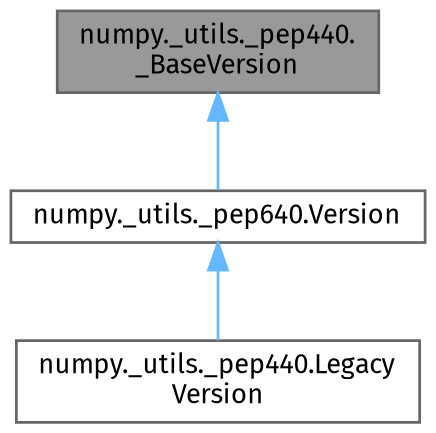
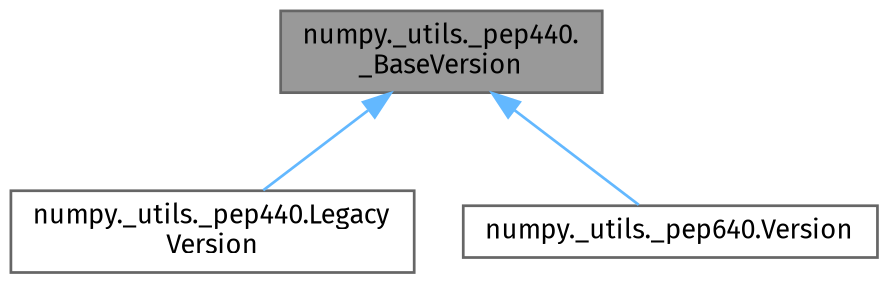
(218, 306) -> (316, 150)
